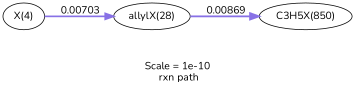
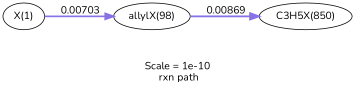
(24, 16) -> (24, 16)
(152, 16) -> (152, 16)
